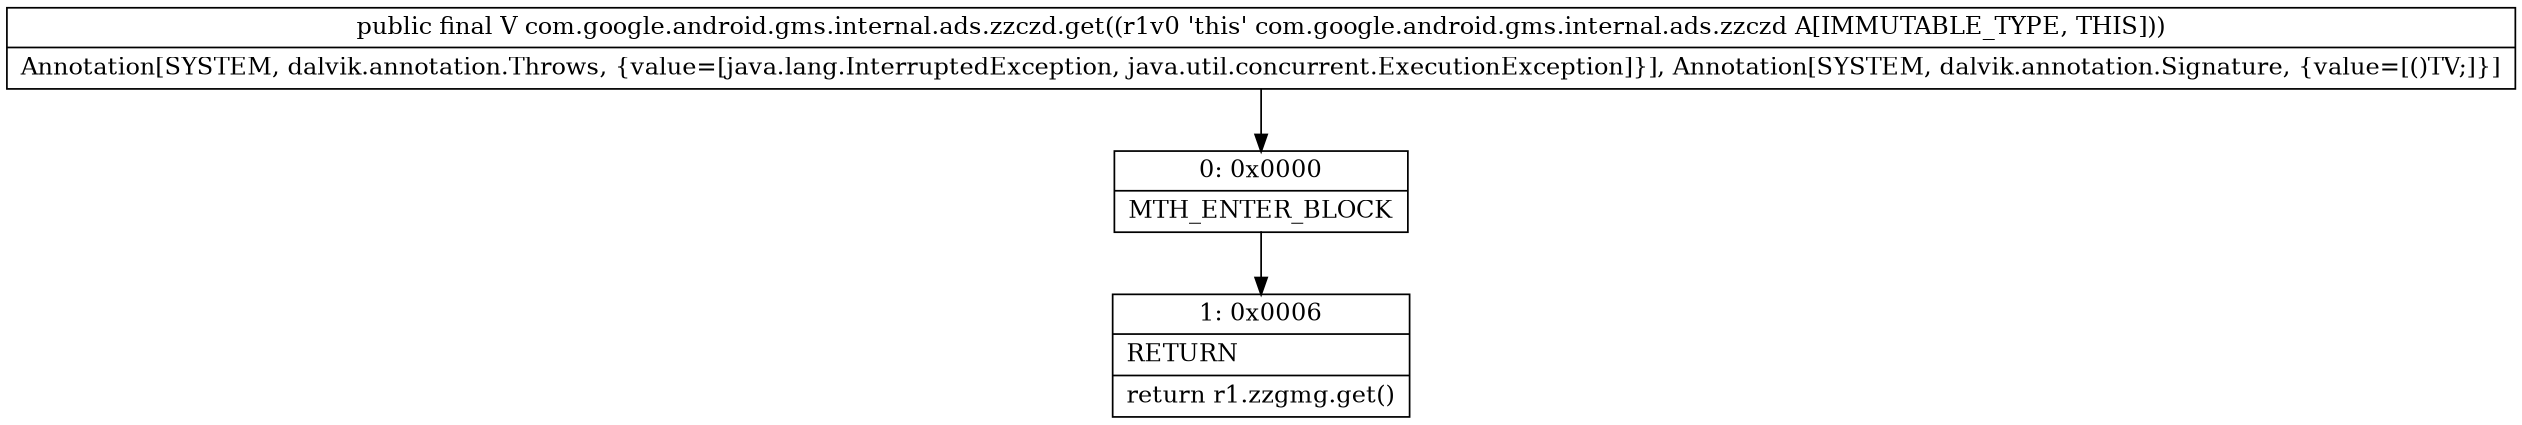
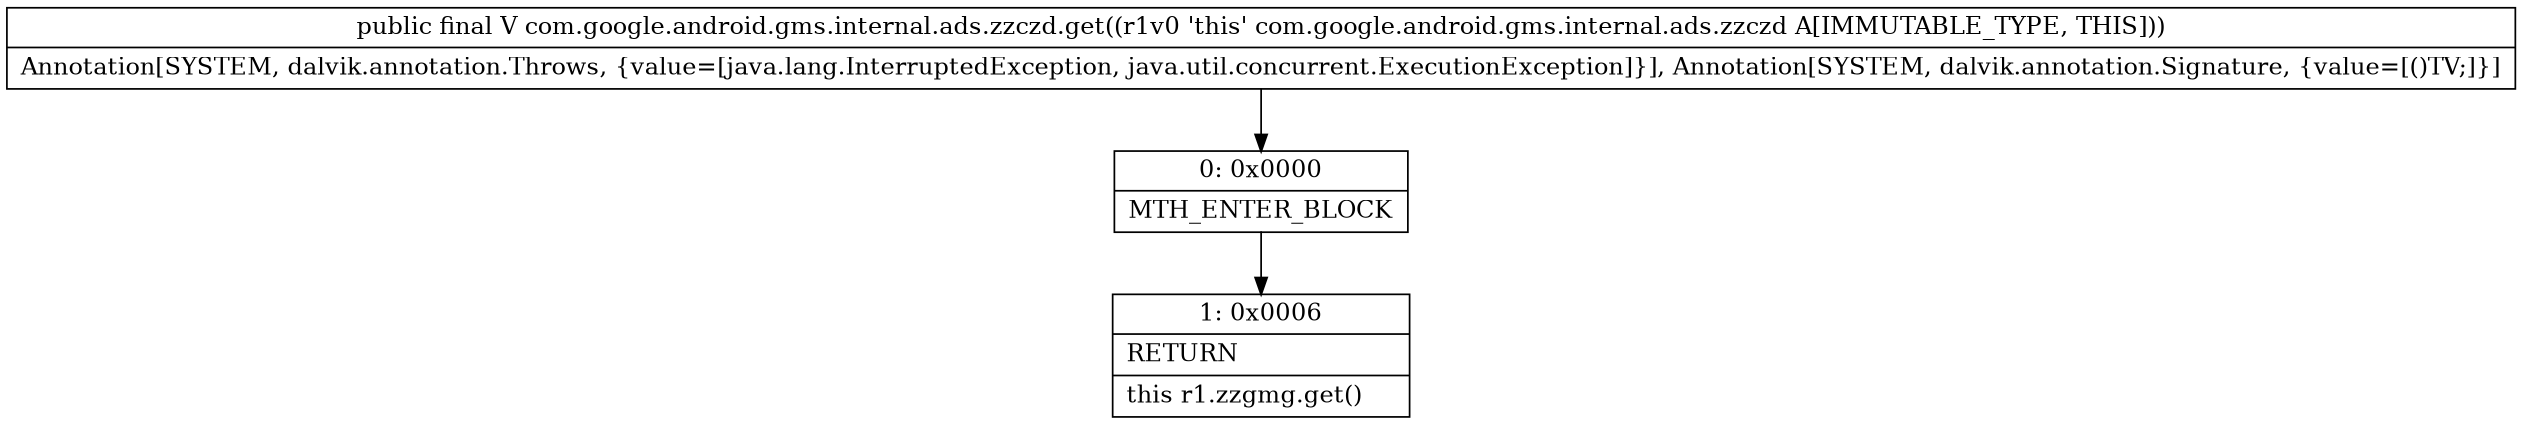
(1261, 395) -> (1245, 395)
